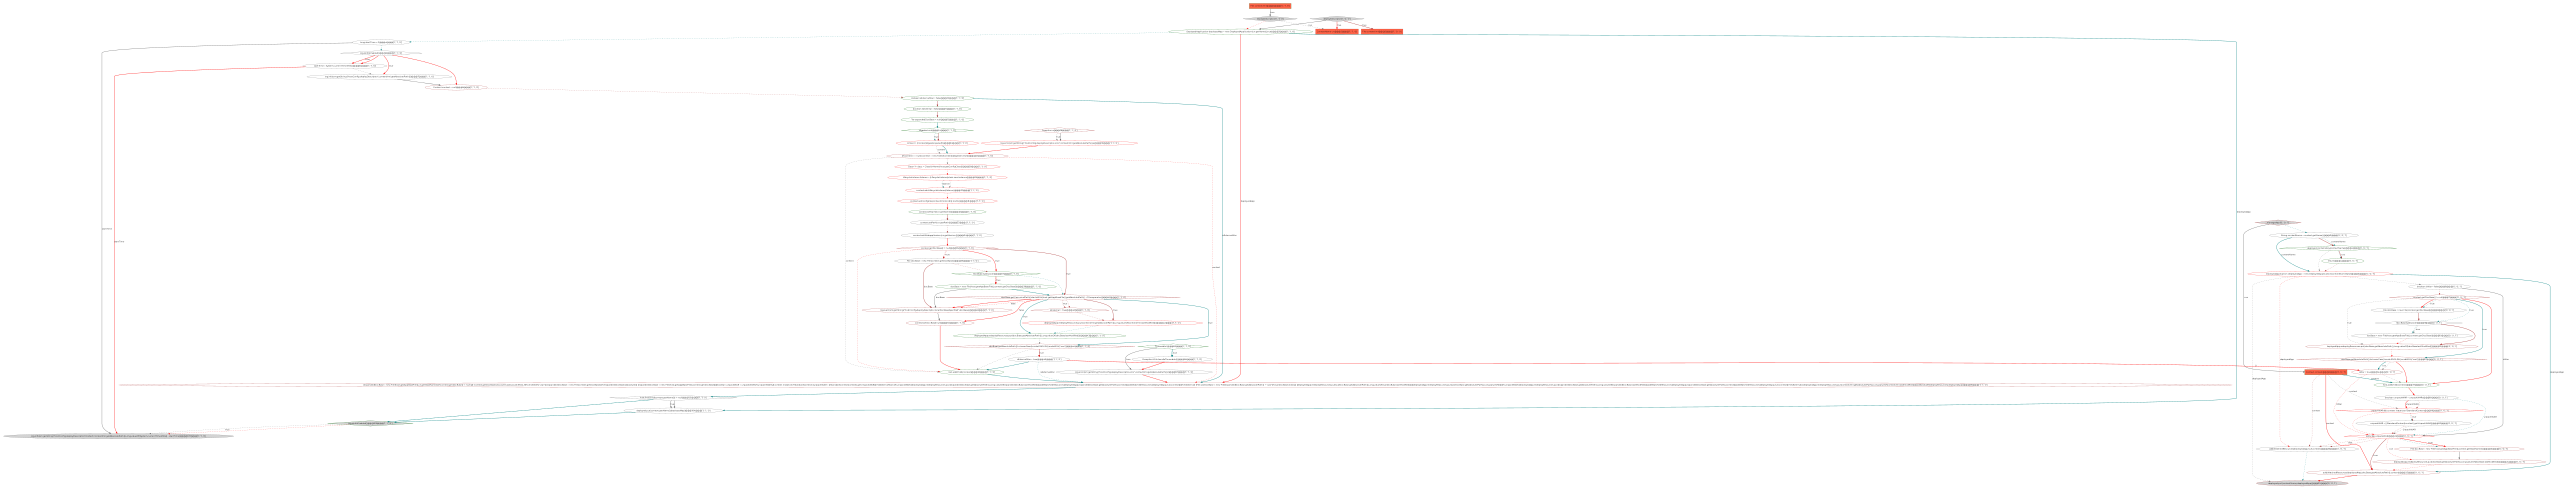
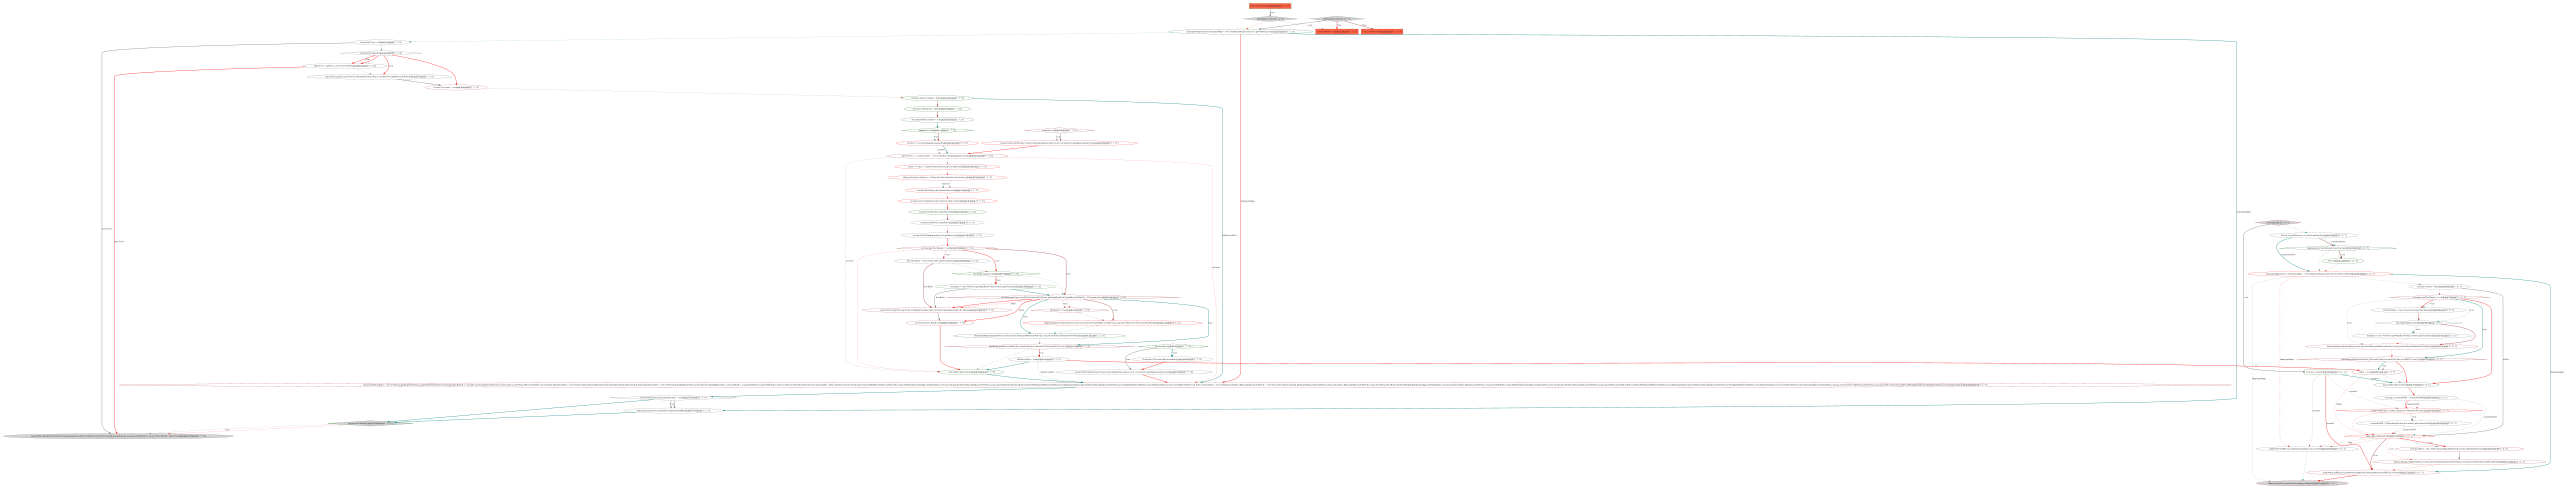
(2326, 372) -> (2326, 372)
